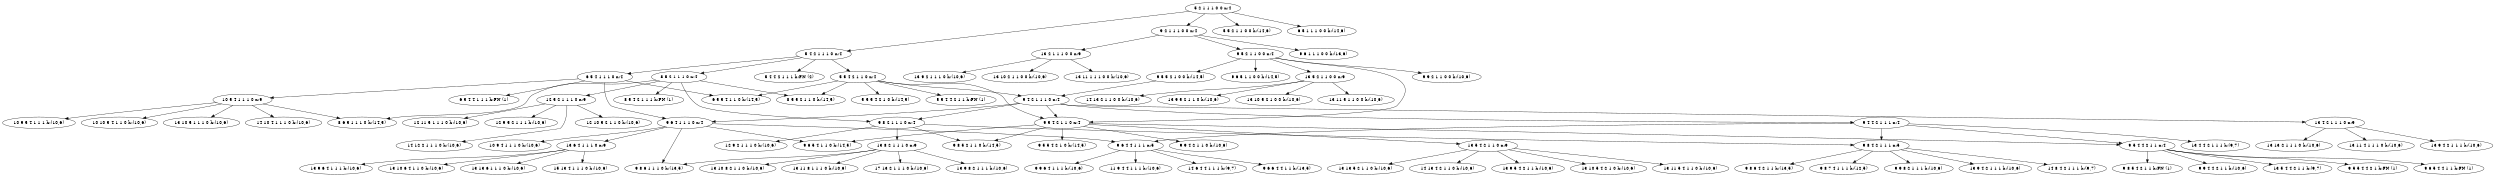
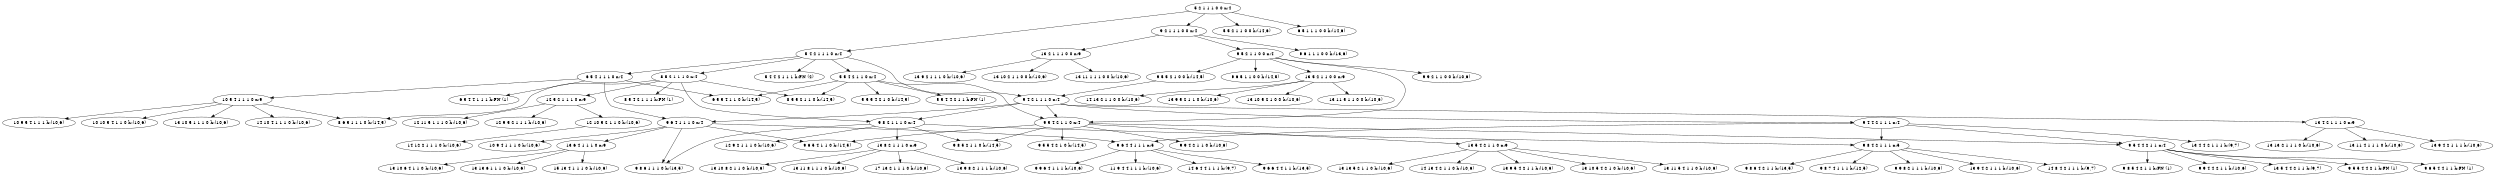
(948, 88) -> (941, 93)
(525, 133) -> (525, 134)
(782, 157) -> (767, 131)
(336, 169) -> none
